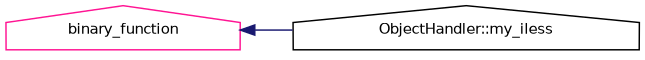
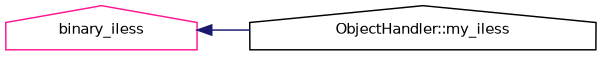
(123, 30) -> (101, 30)
